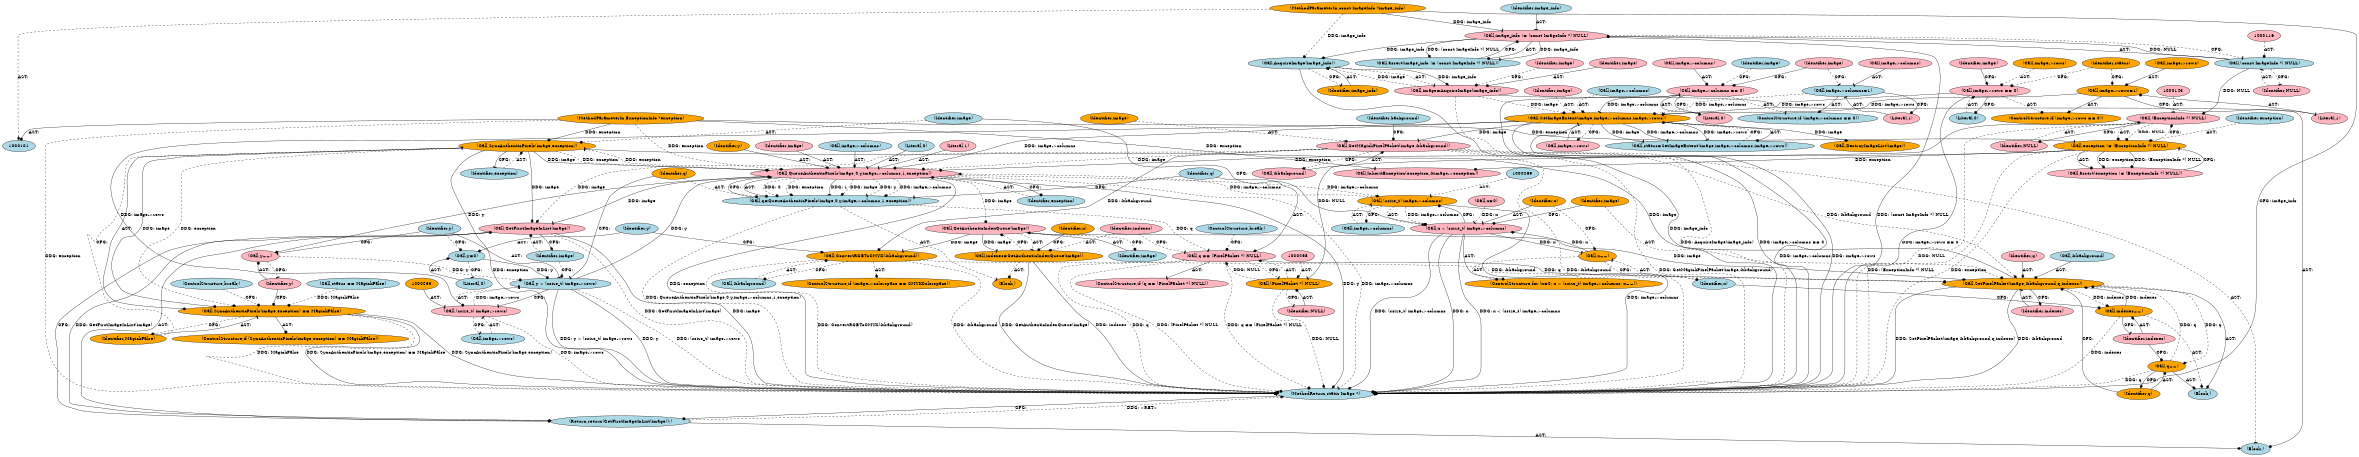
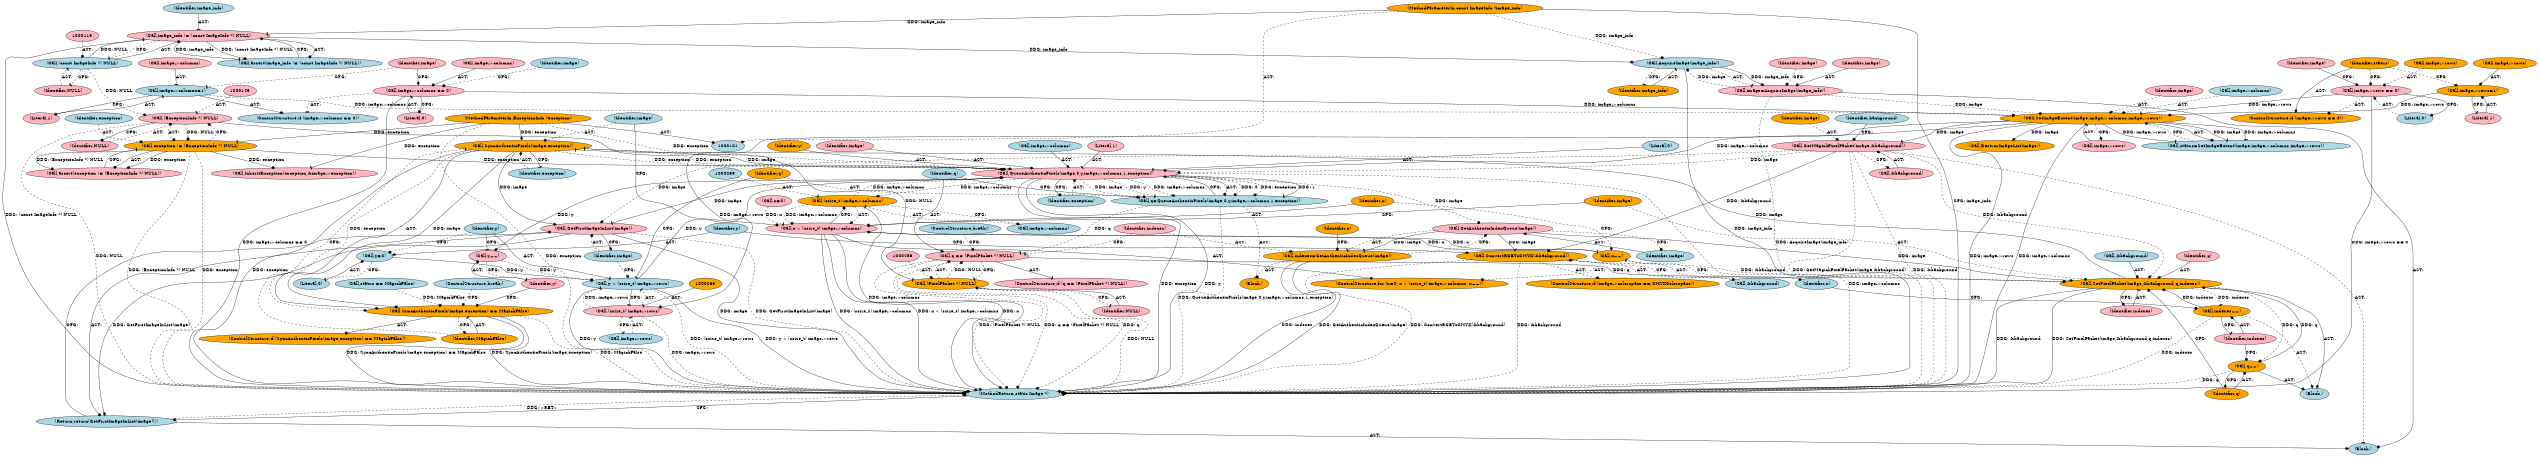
(2222, 87) -> (109, 99)
(2086, 104) -> (2319, 83)
(2085, 295) -> (2209, 292)
(2163, 298) -> (2287, 306)
